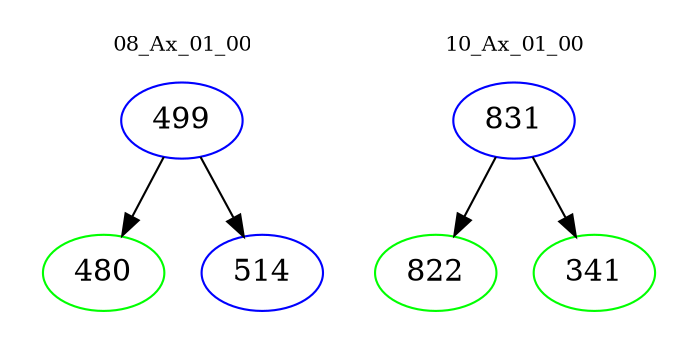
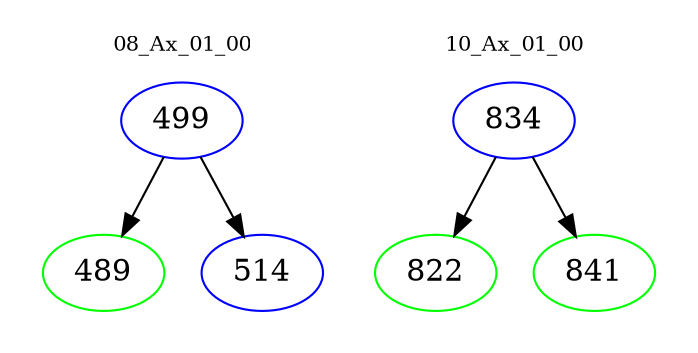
(514, 121) -> (514, 121)
(104, 273) -> (104, 273)
(594, 273) -> (594, 273)
